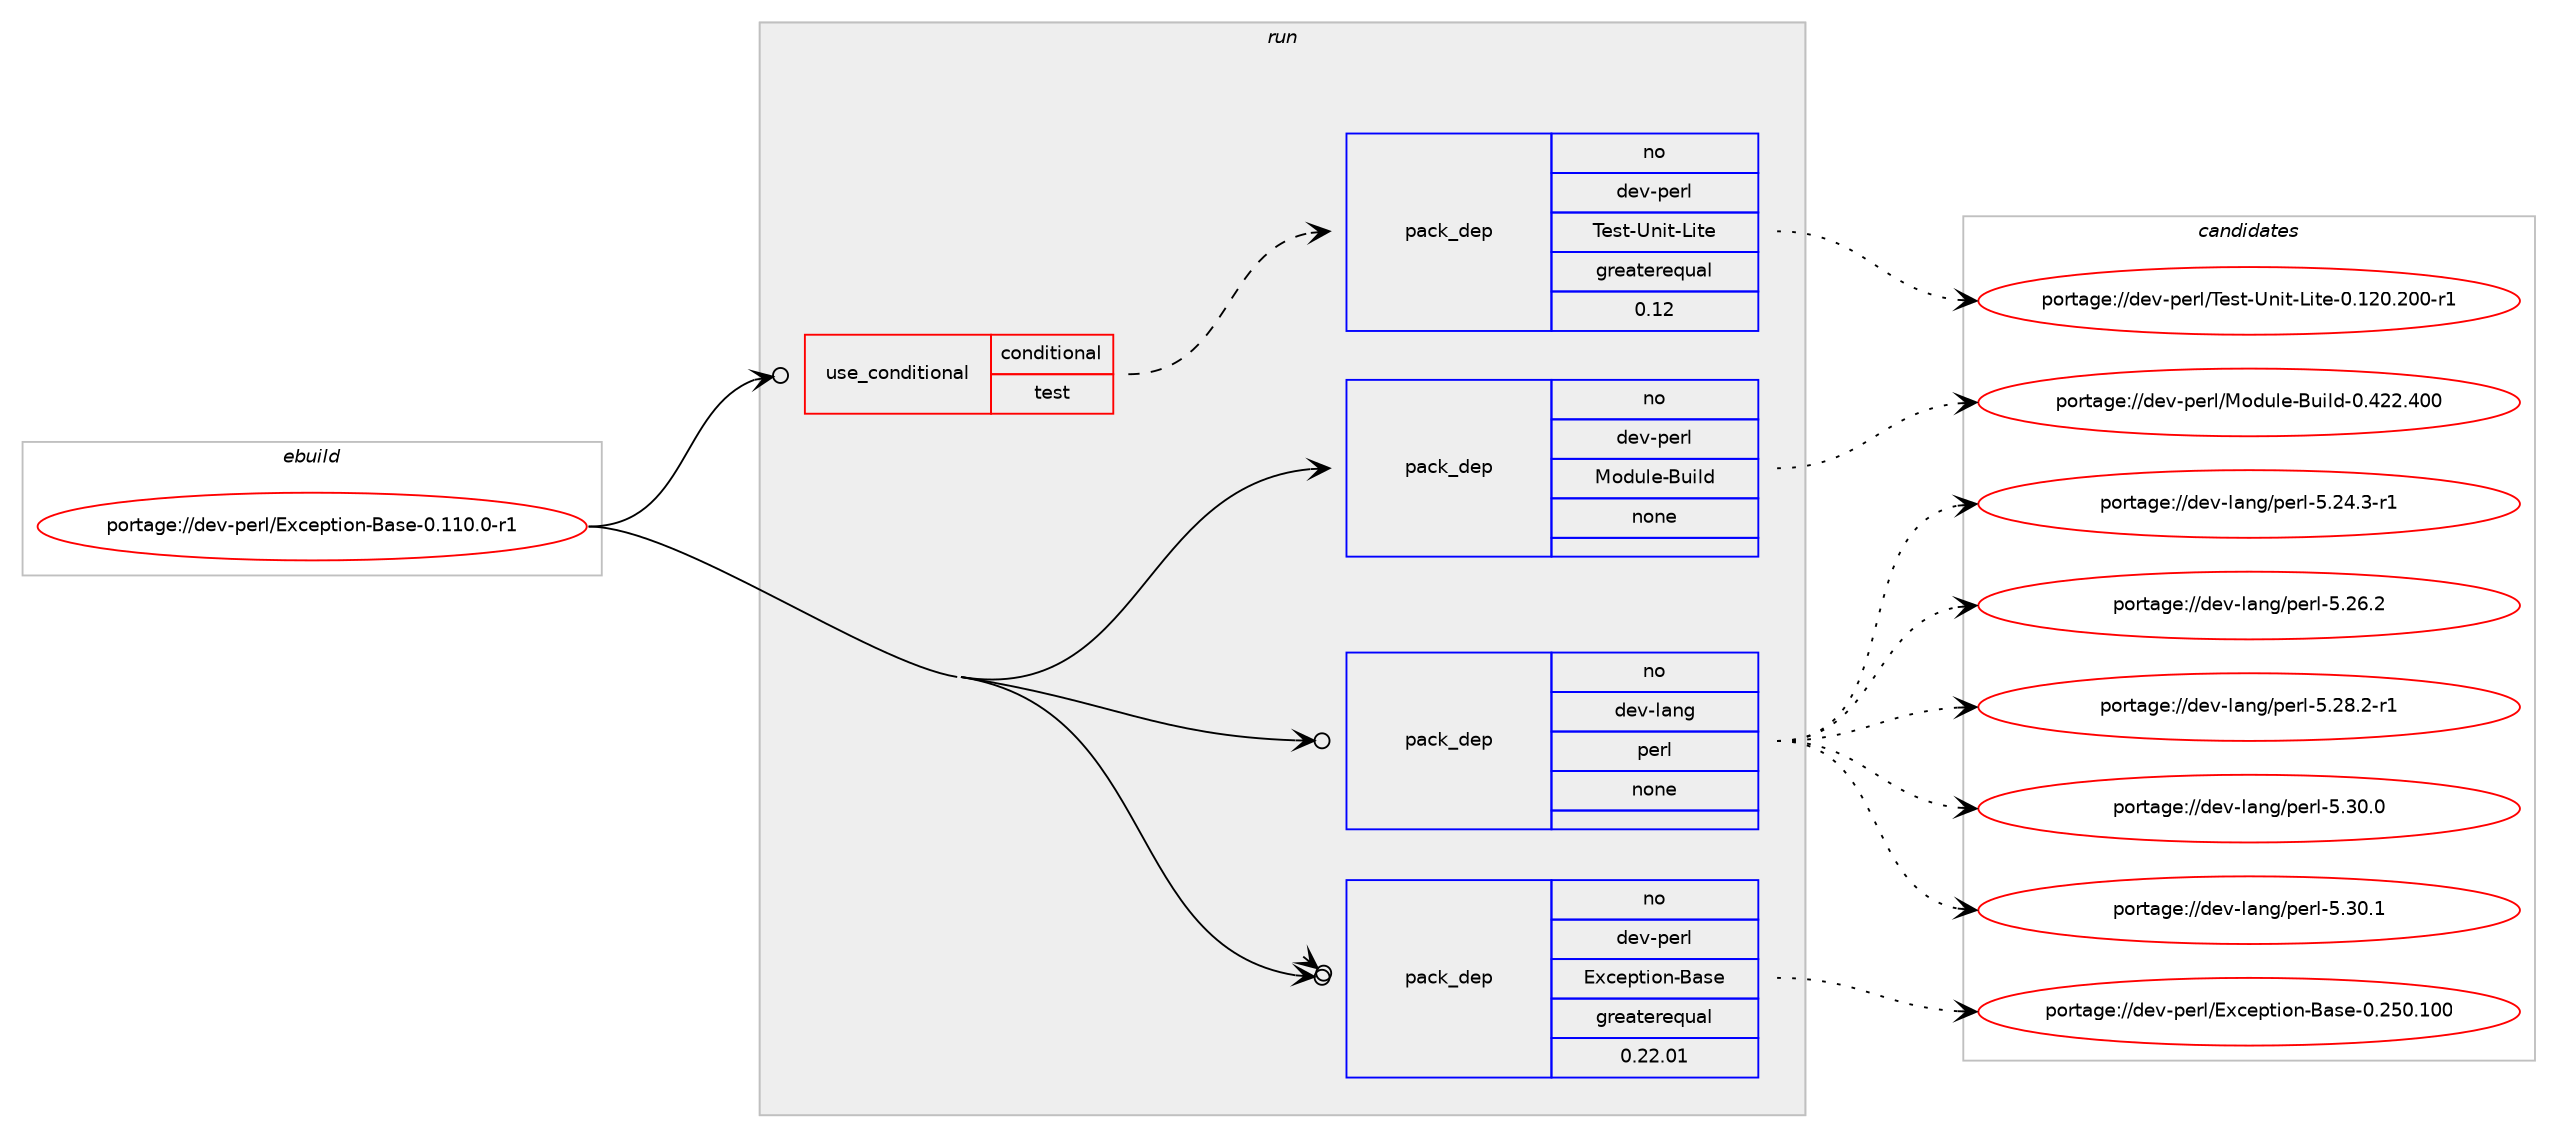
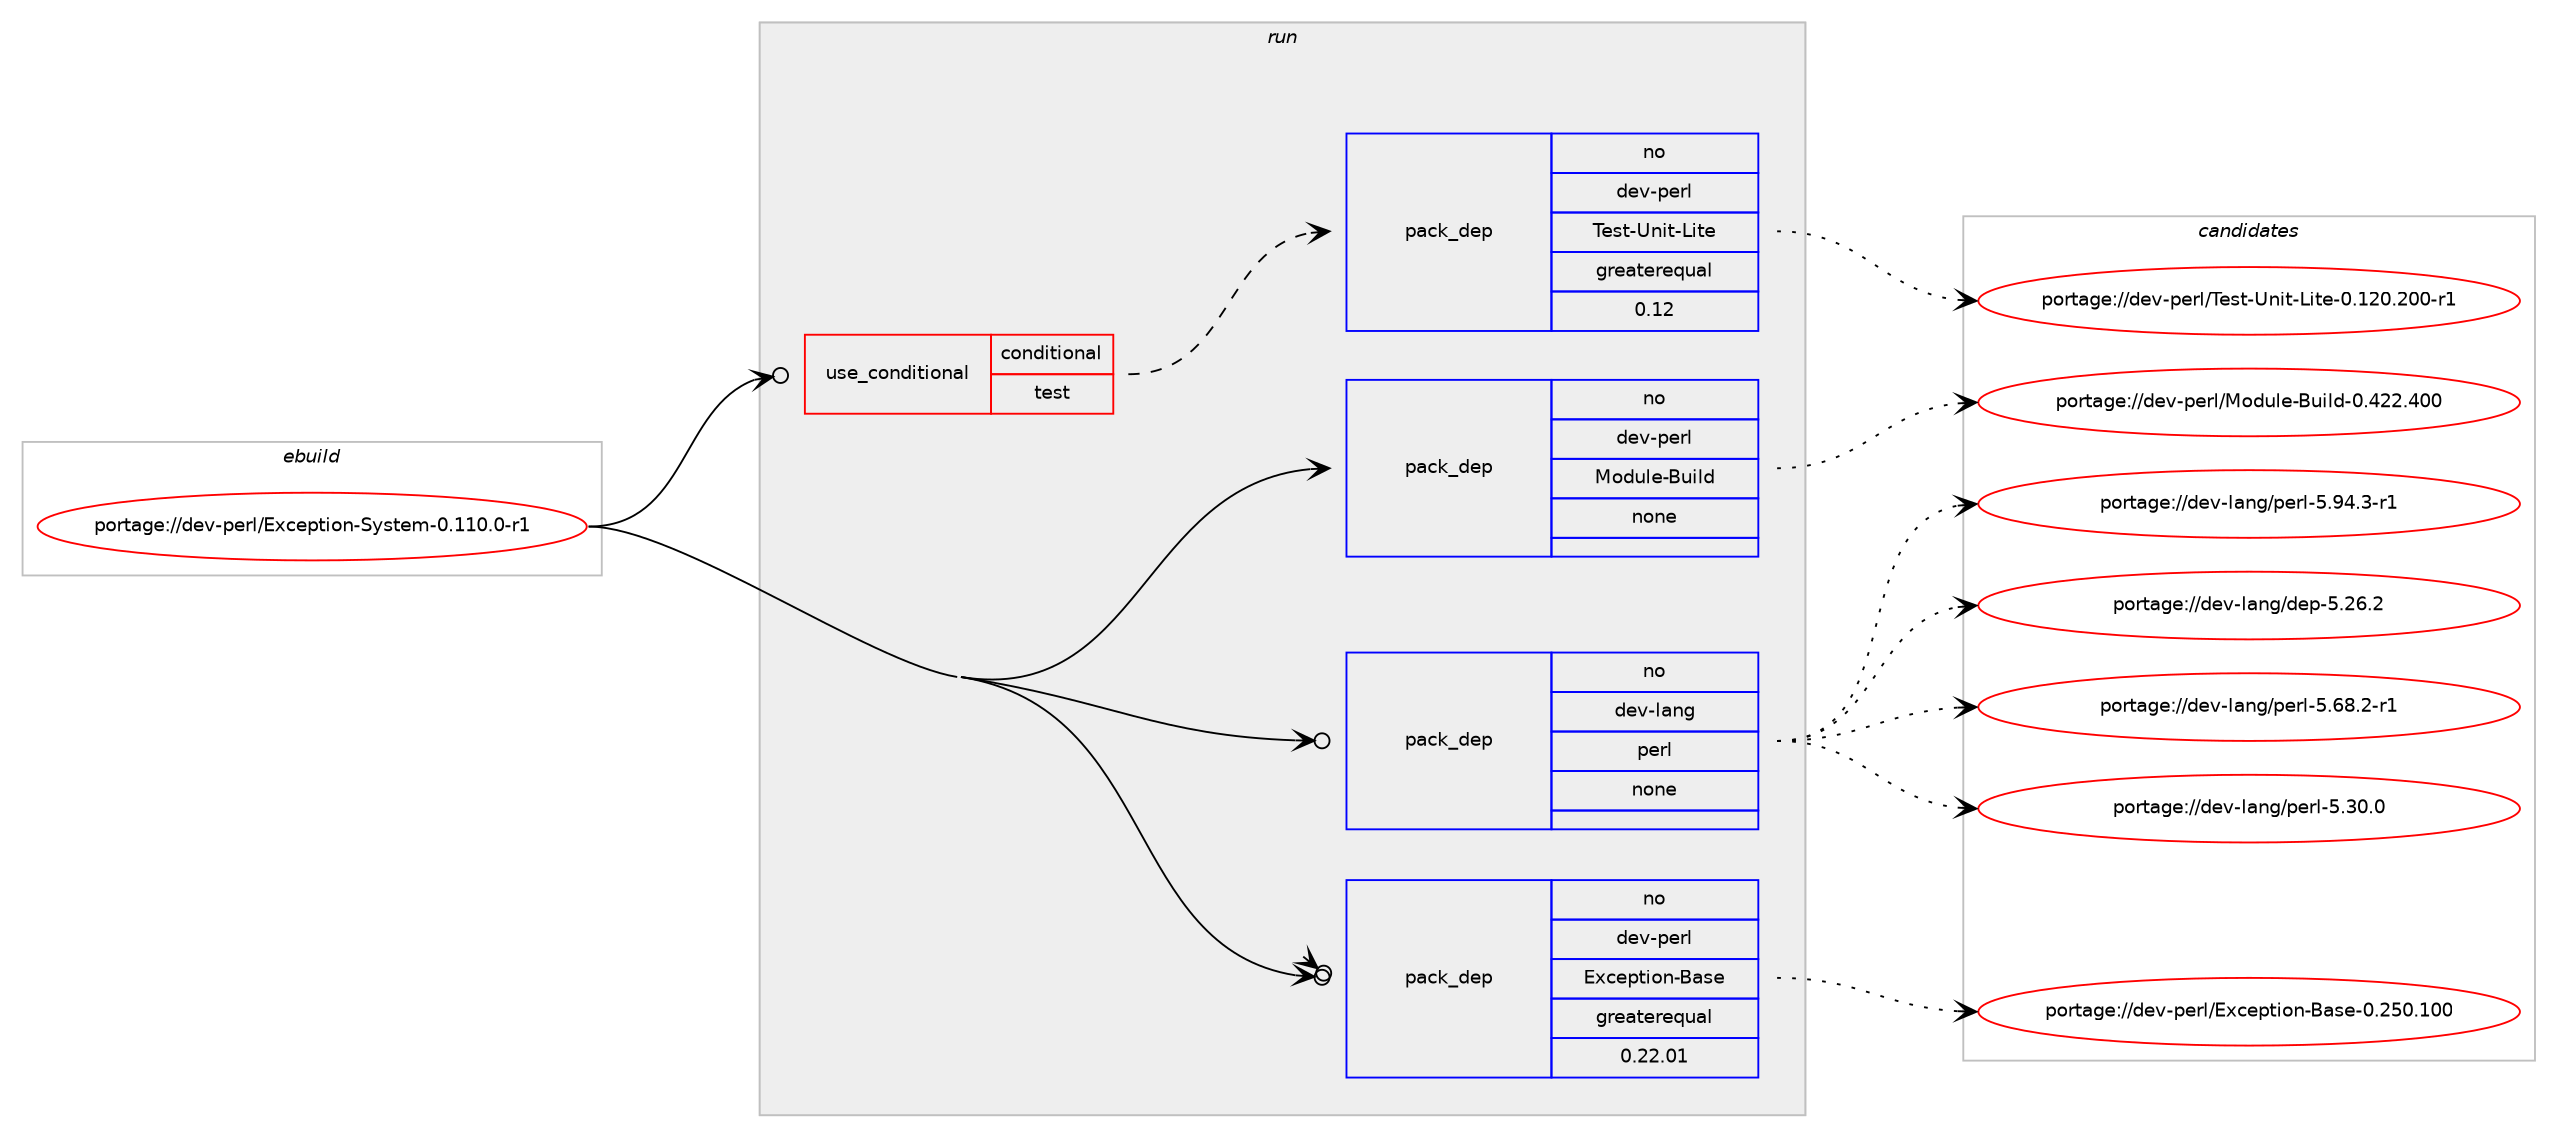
(2249, 504) -> (2249, 504)
(312, 527) -> (312, 527)
(2249, 606) -> (2249, 606)
(2249, 707) -> (2249, 707)
(2249, 910) -> none
